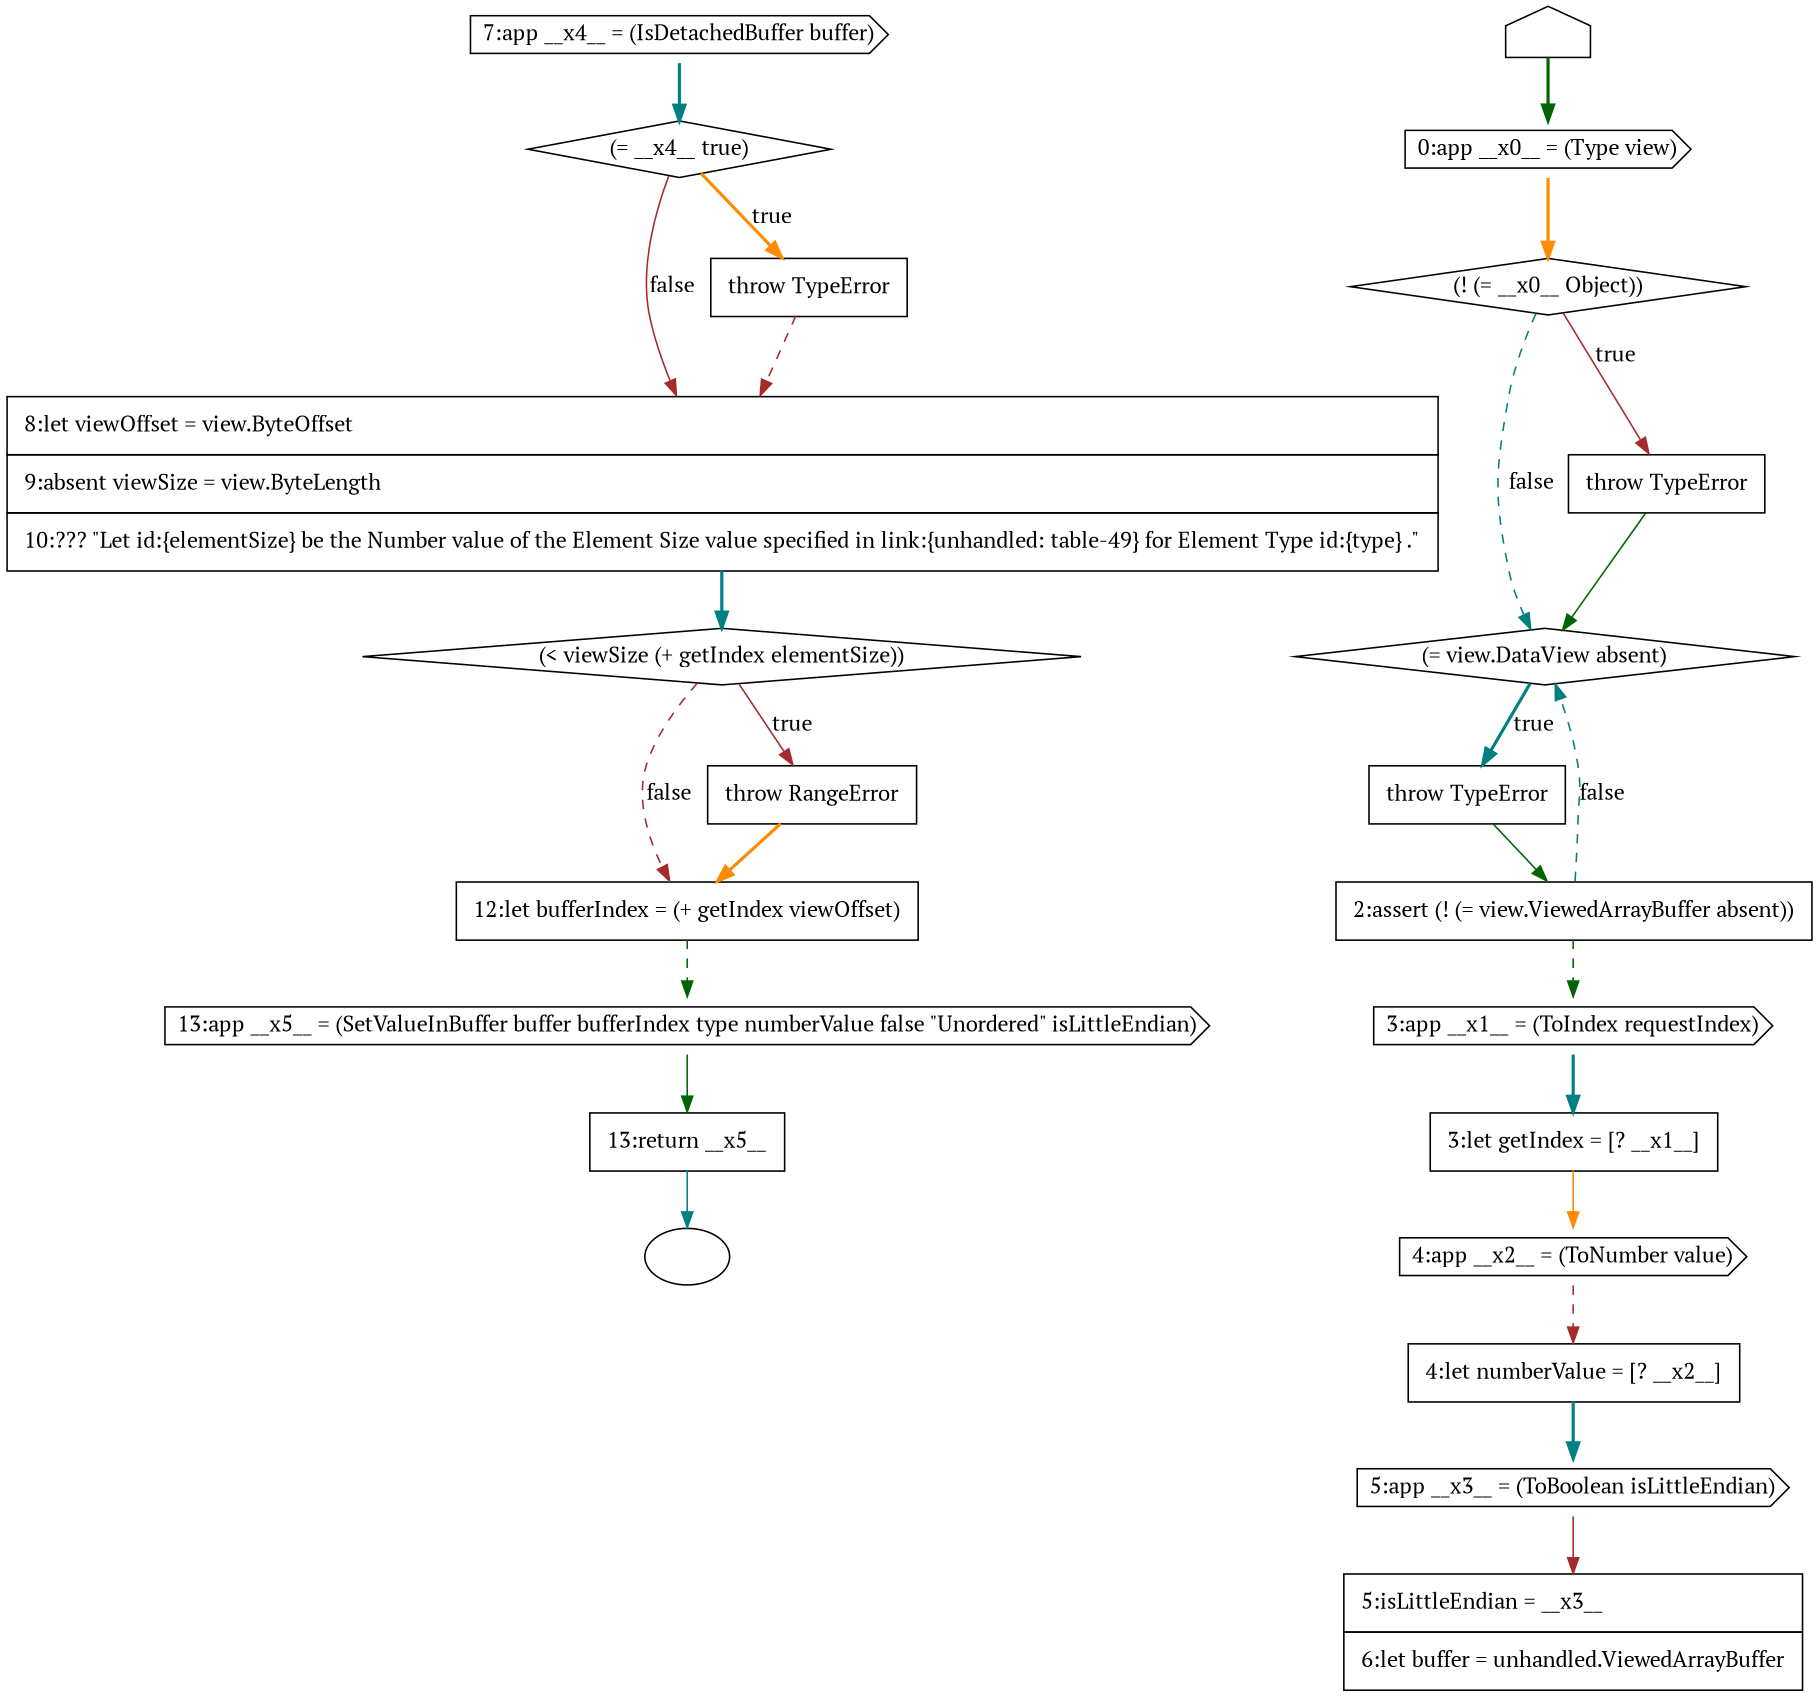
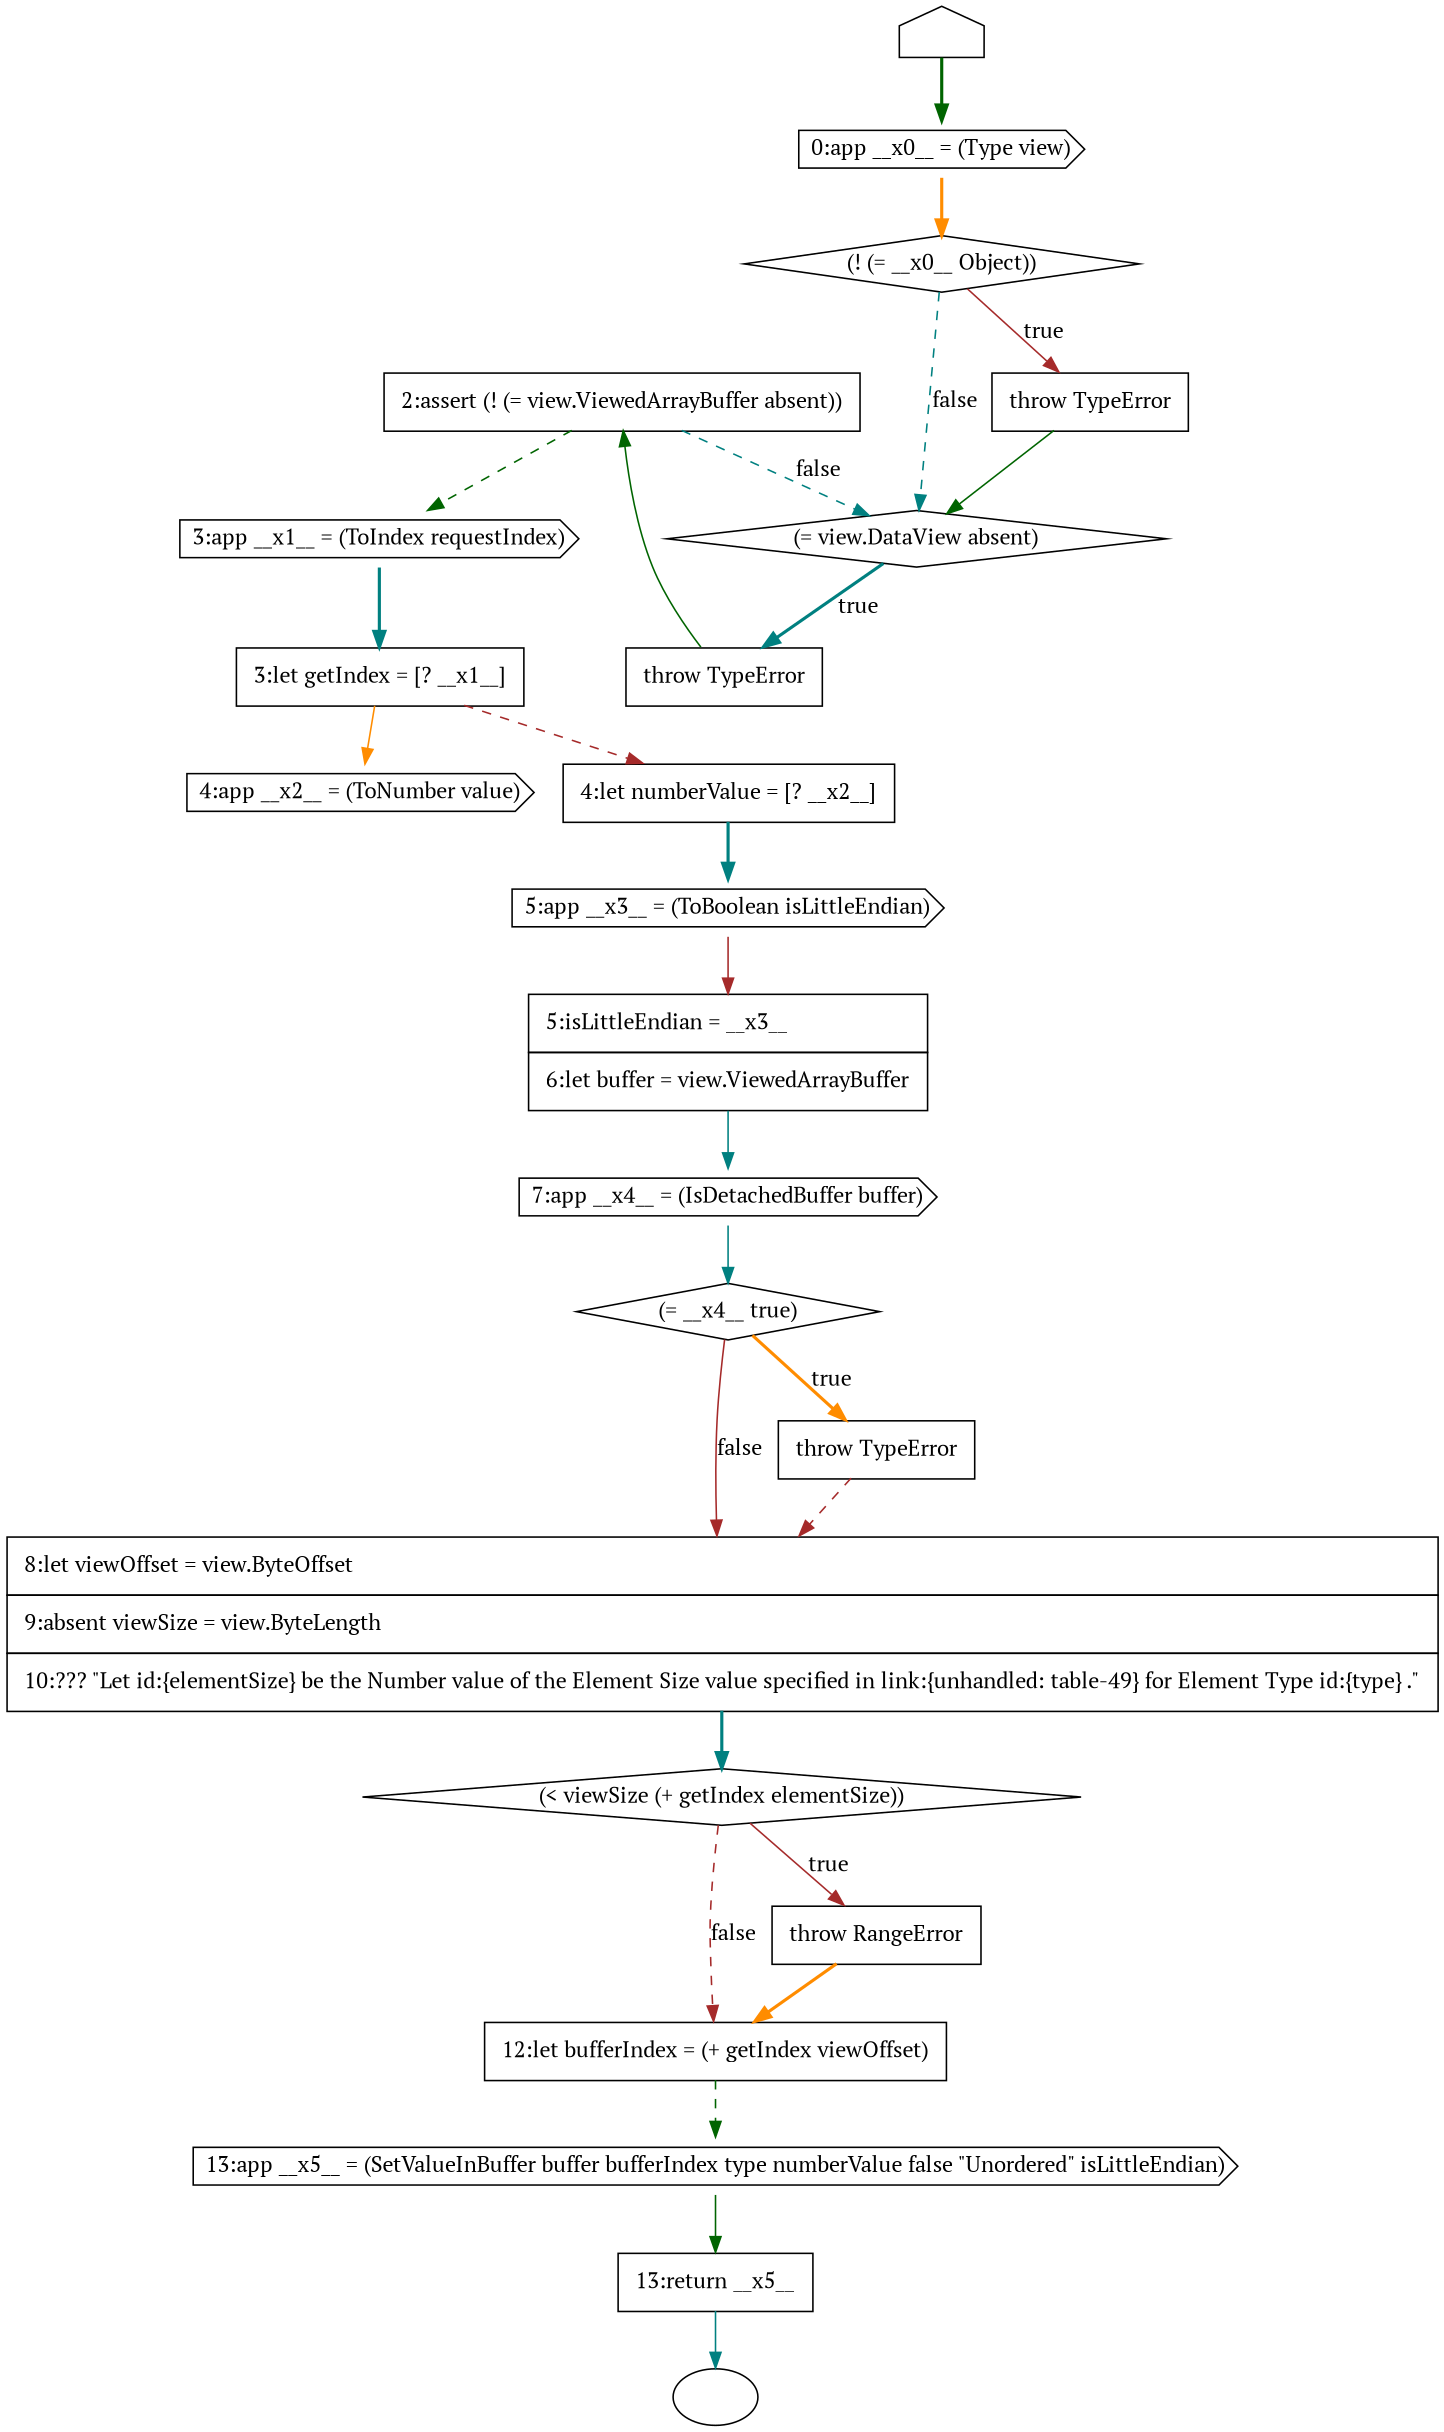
(679, 84) -> (728, 1247)
none -> (728, 1132)
(1573, 1306) -> (546, 732)
(1573, 1660) -> (728, 1081)
